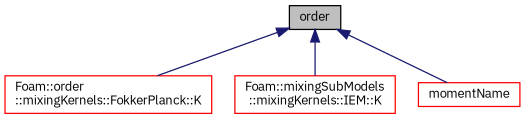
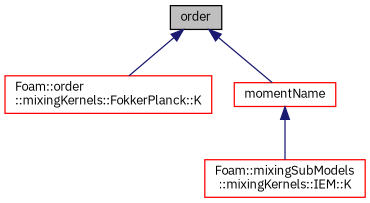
(315, 59) -> (285, 140)
